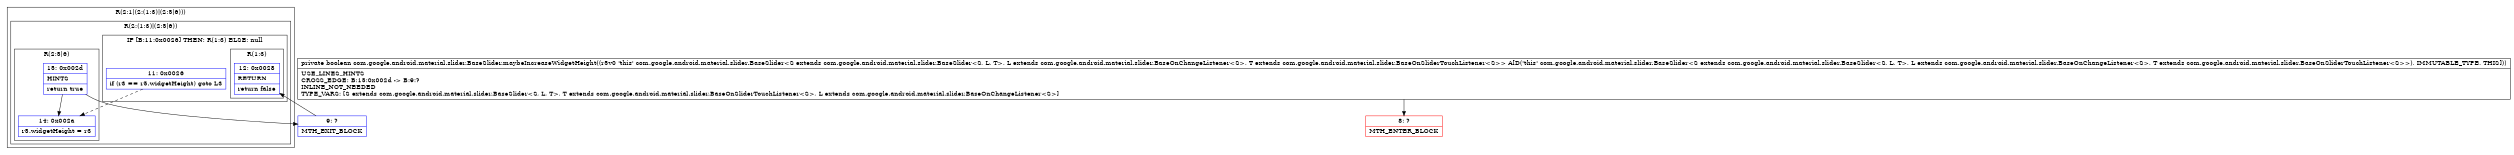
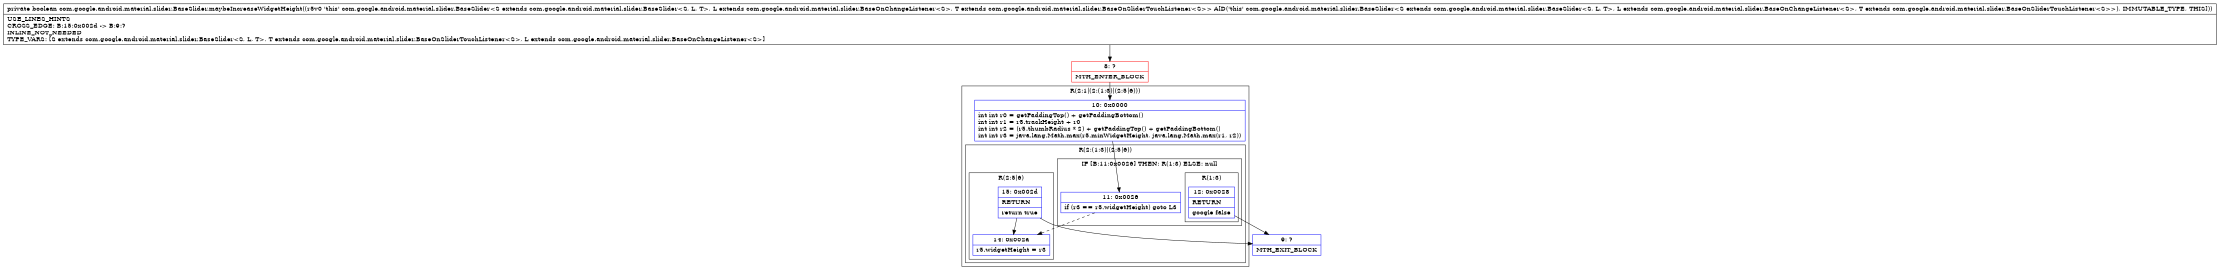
(58, 79) -> (1016, 202)
(257, 89) -> (1212, 213)
(300, 106) -> (1252, 225)
none -> (1110, 121)
